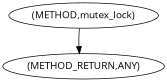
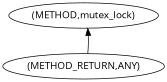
(79, 37) -> (88, 45)
